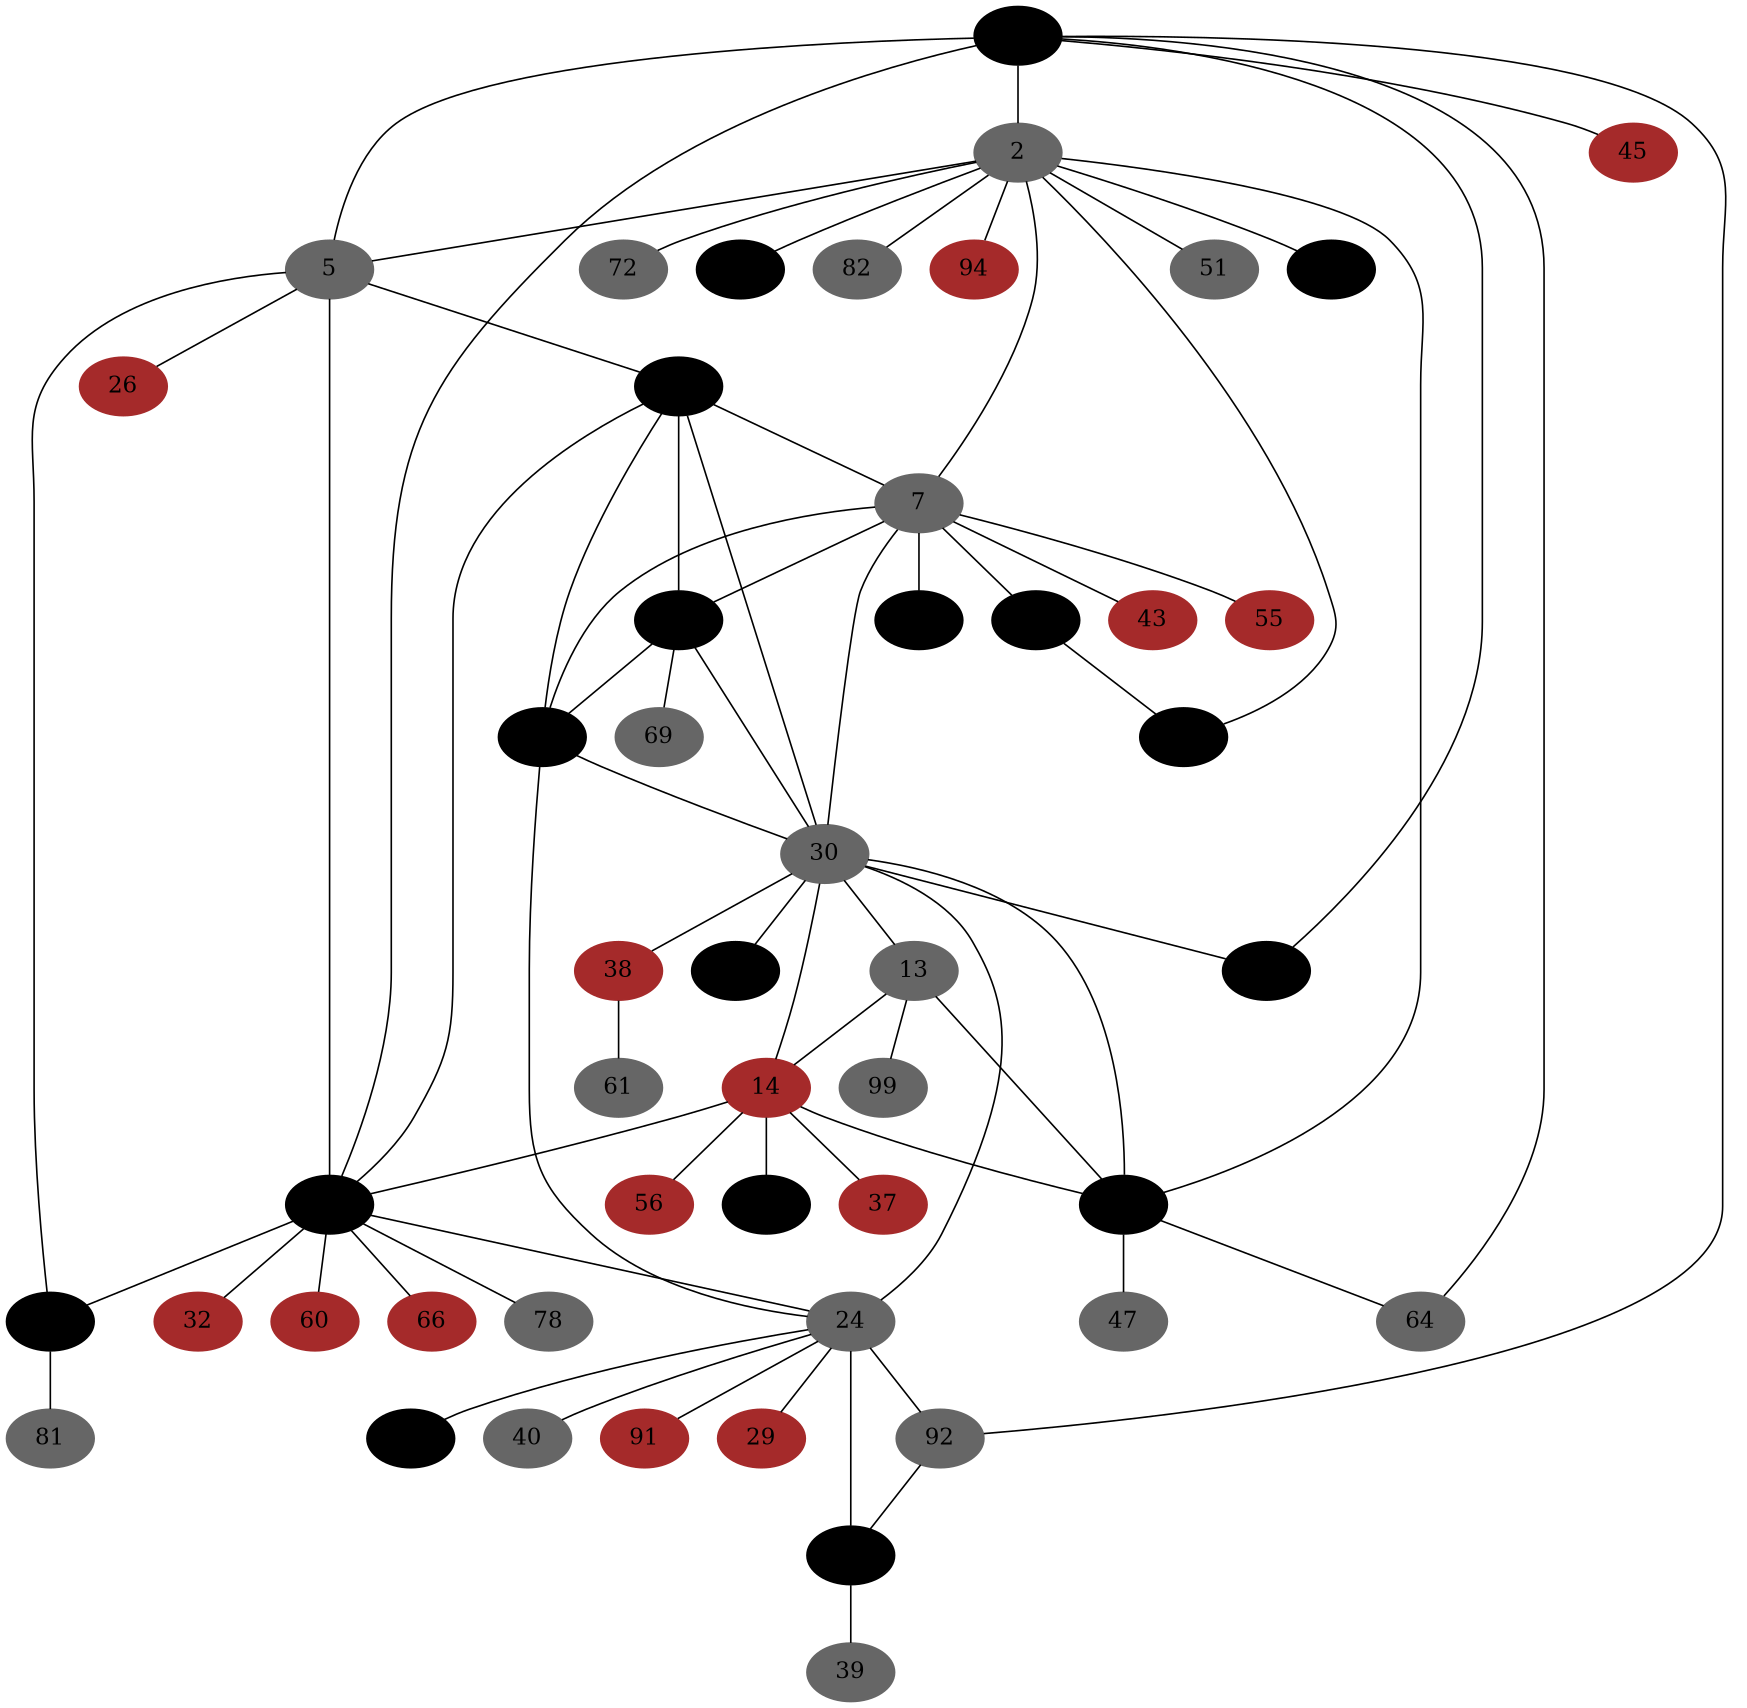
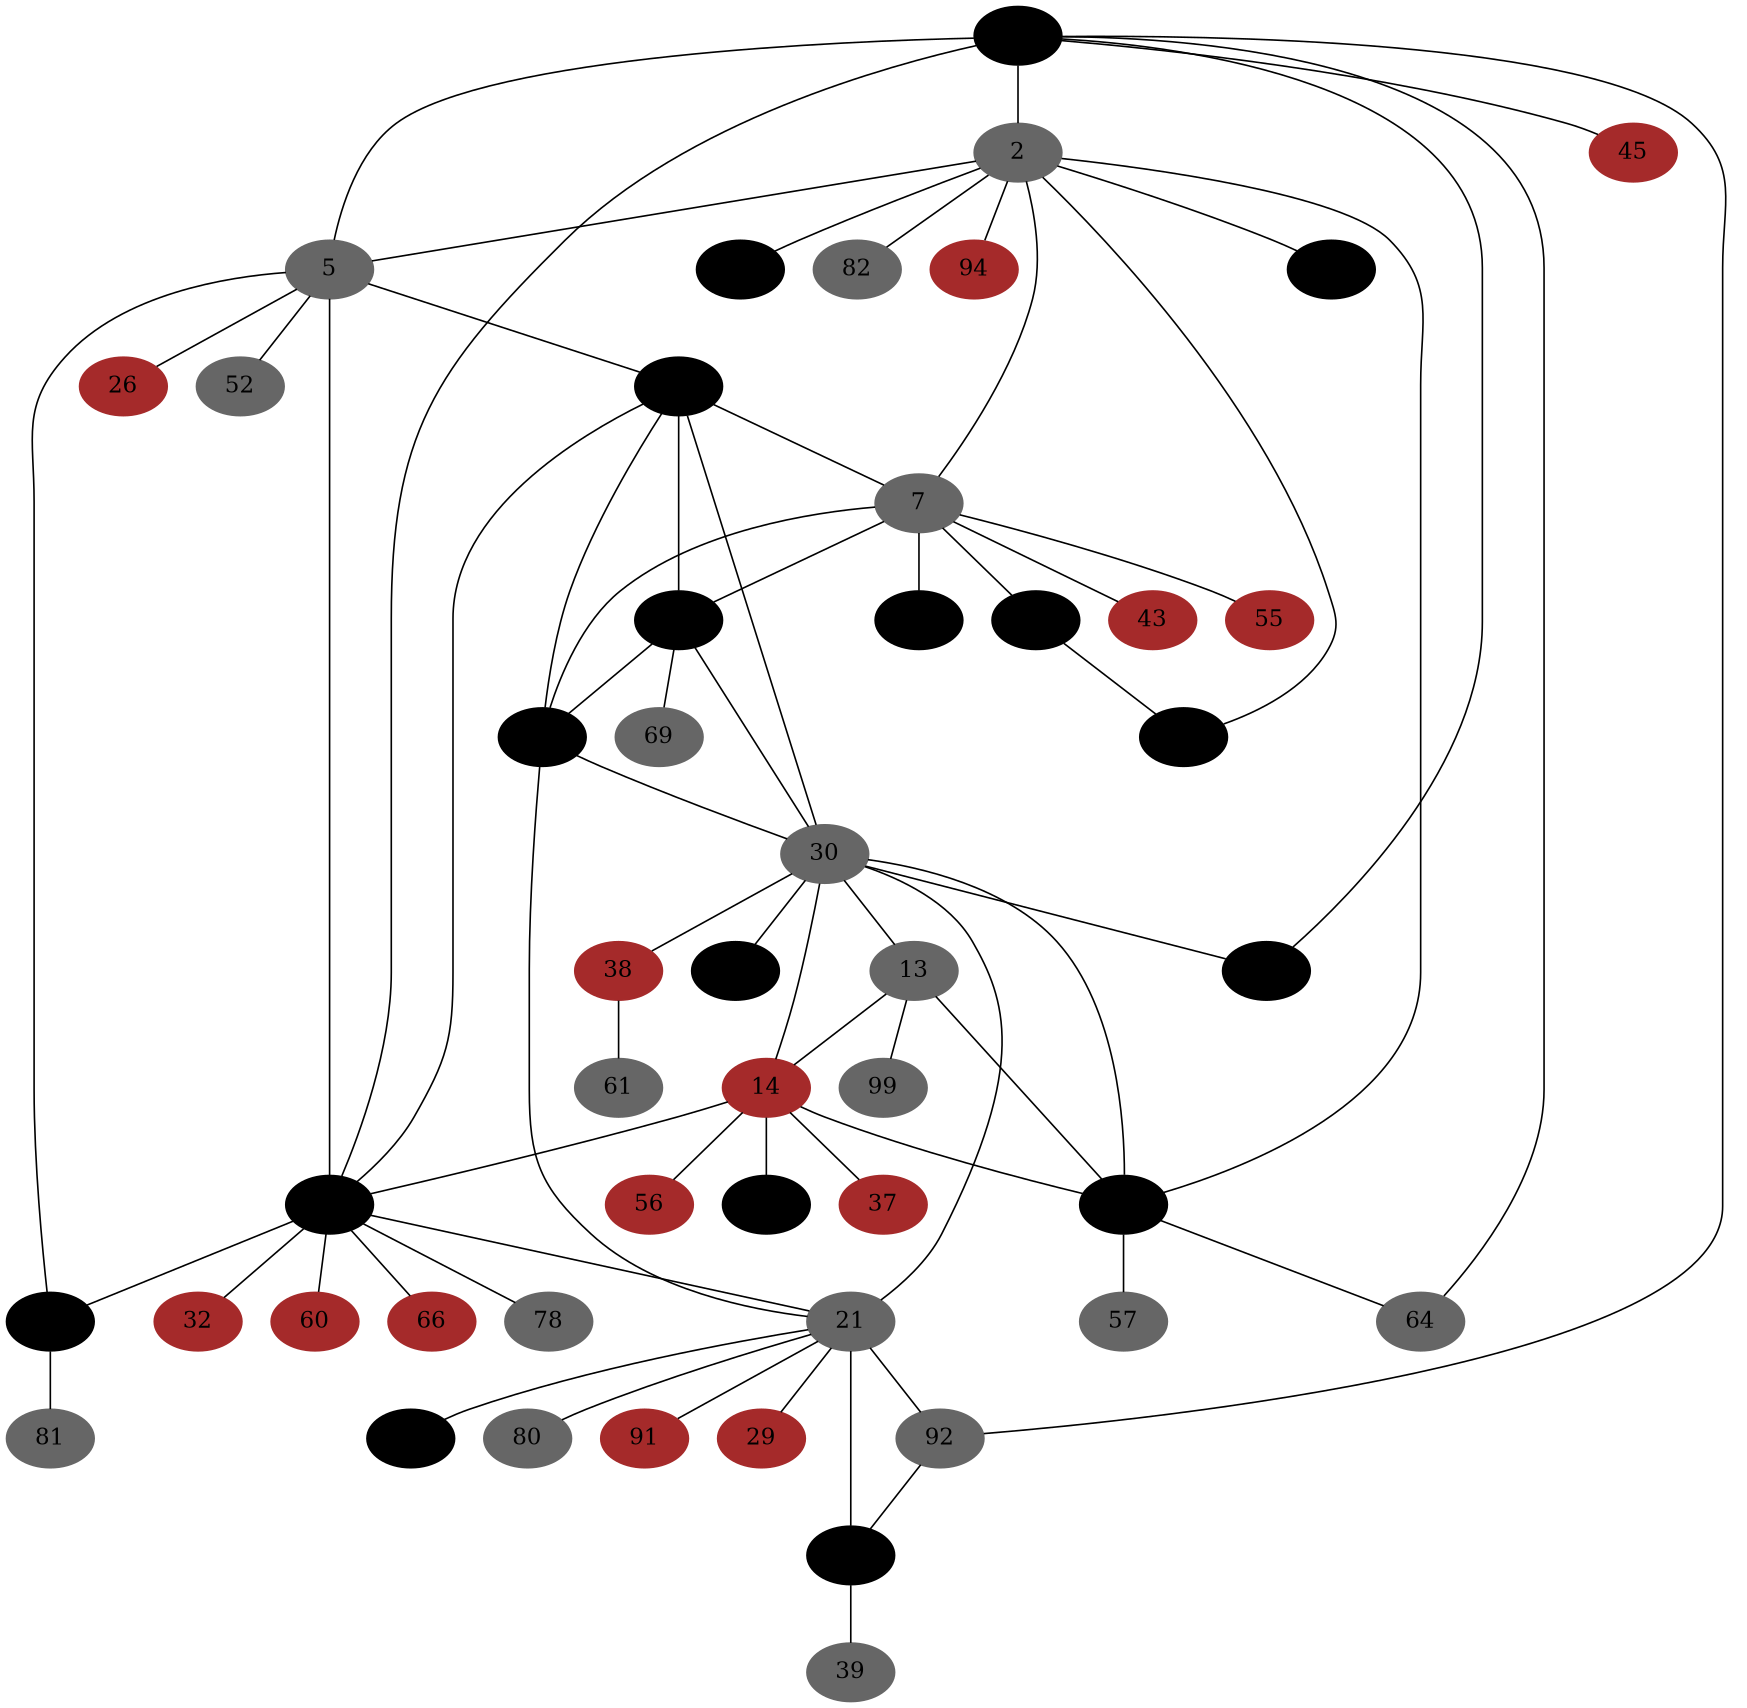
(623, 270) -> none
(1214, 270) -> none
none -> (240, 386)
(847, 672) -> none
(851, 1322) -> (851, 1322)
(1124, 1322) -> (1124, 1322)
(528, 1439) -> (528, 1439)
